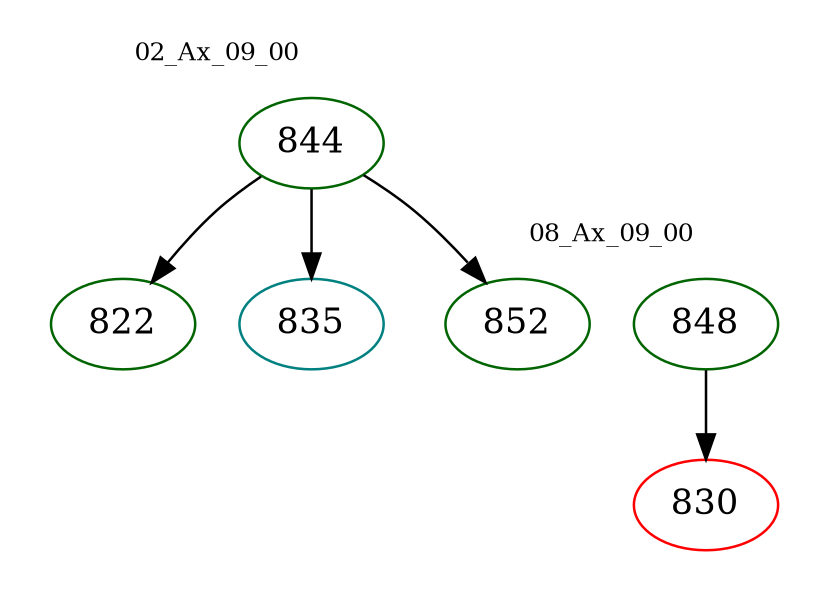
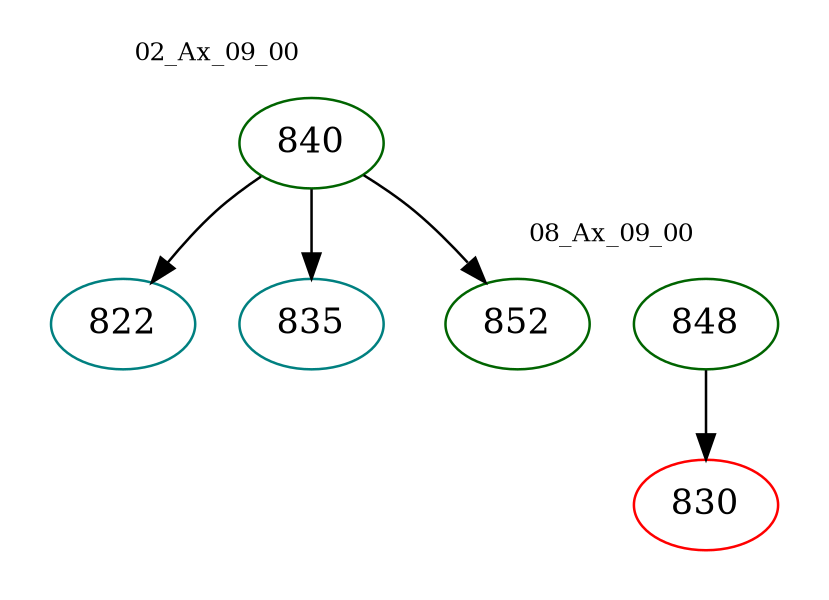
(312, 143) -> (312, 143)
(123, 324) -> (123, 324)
